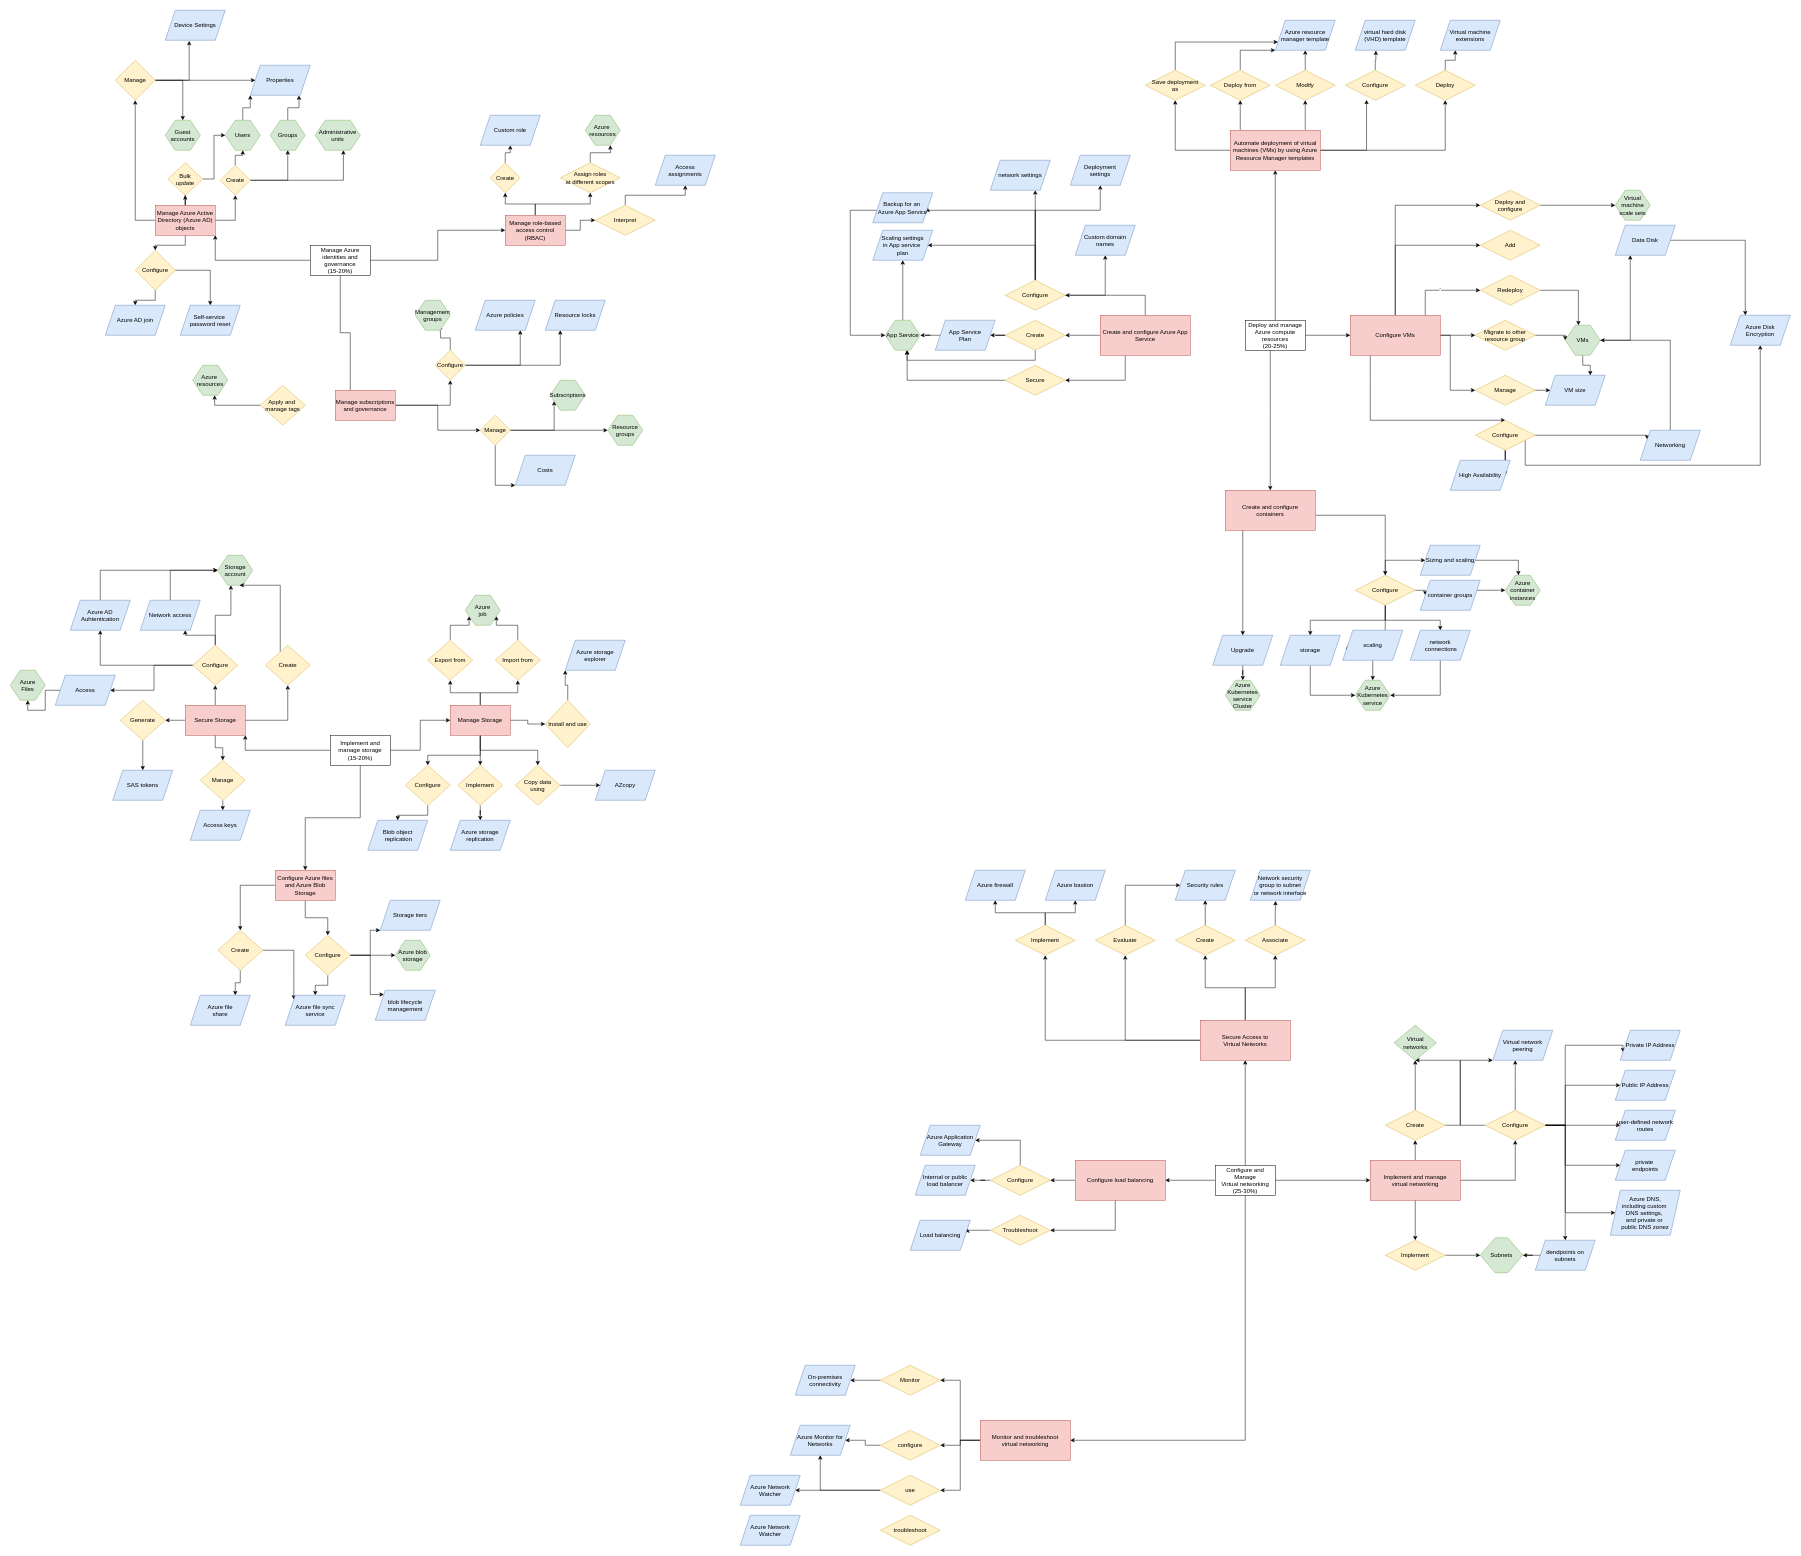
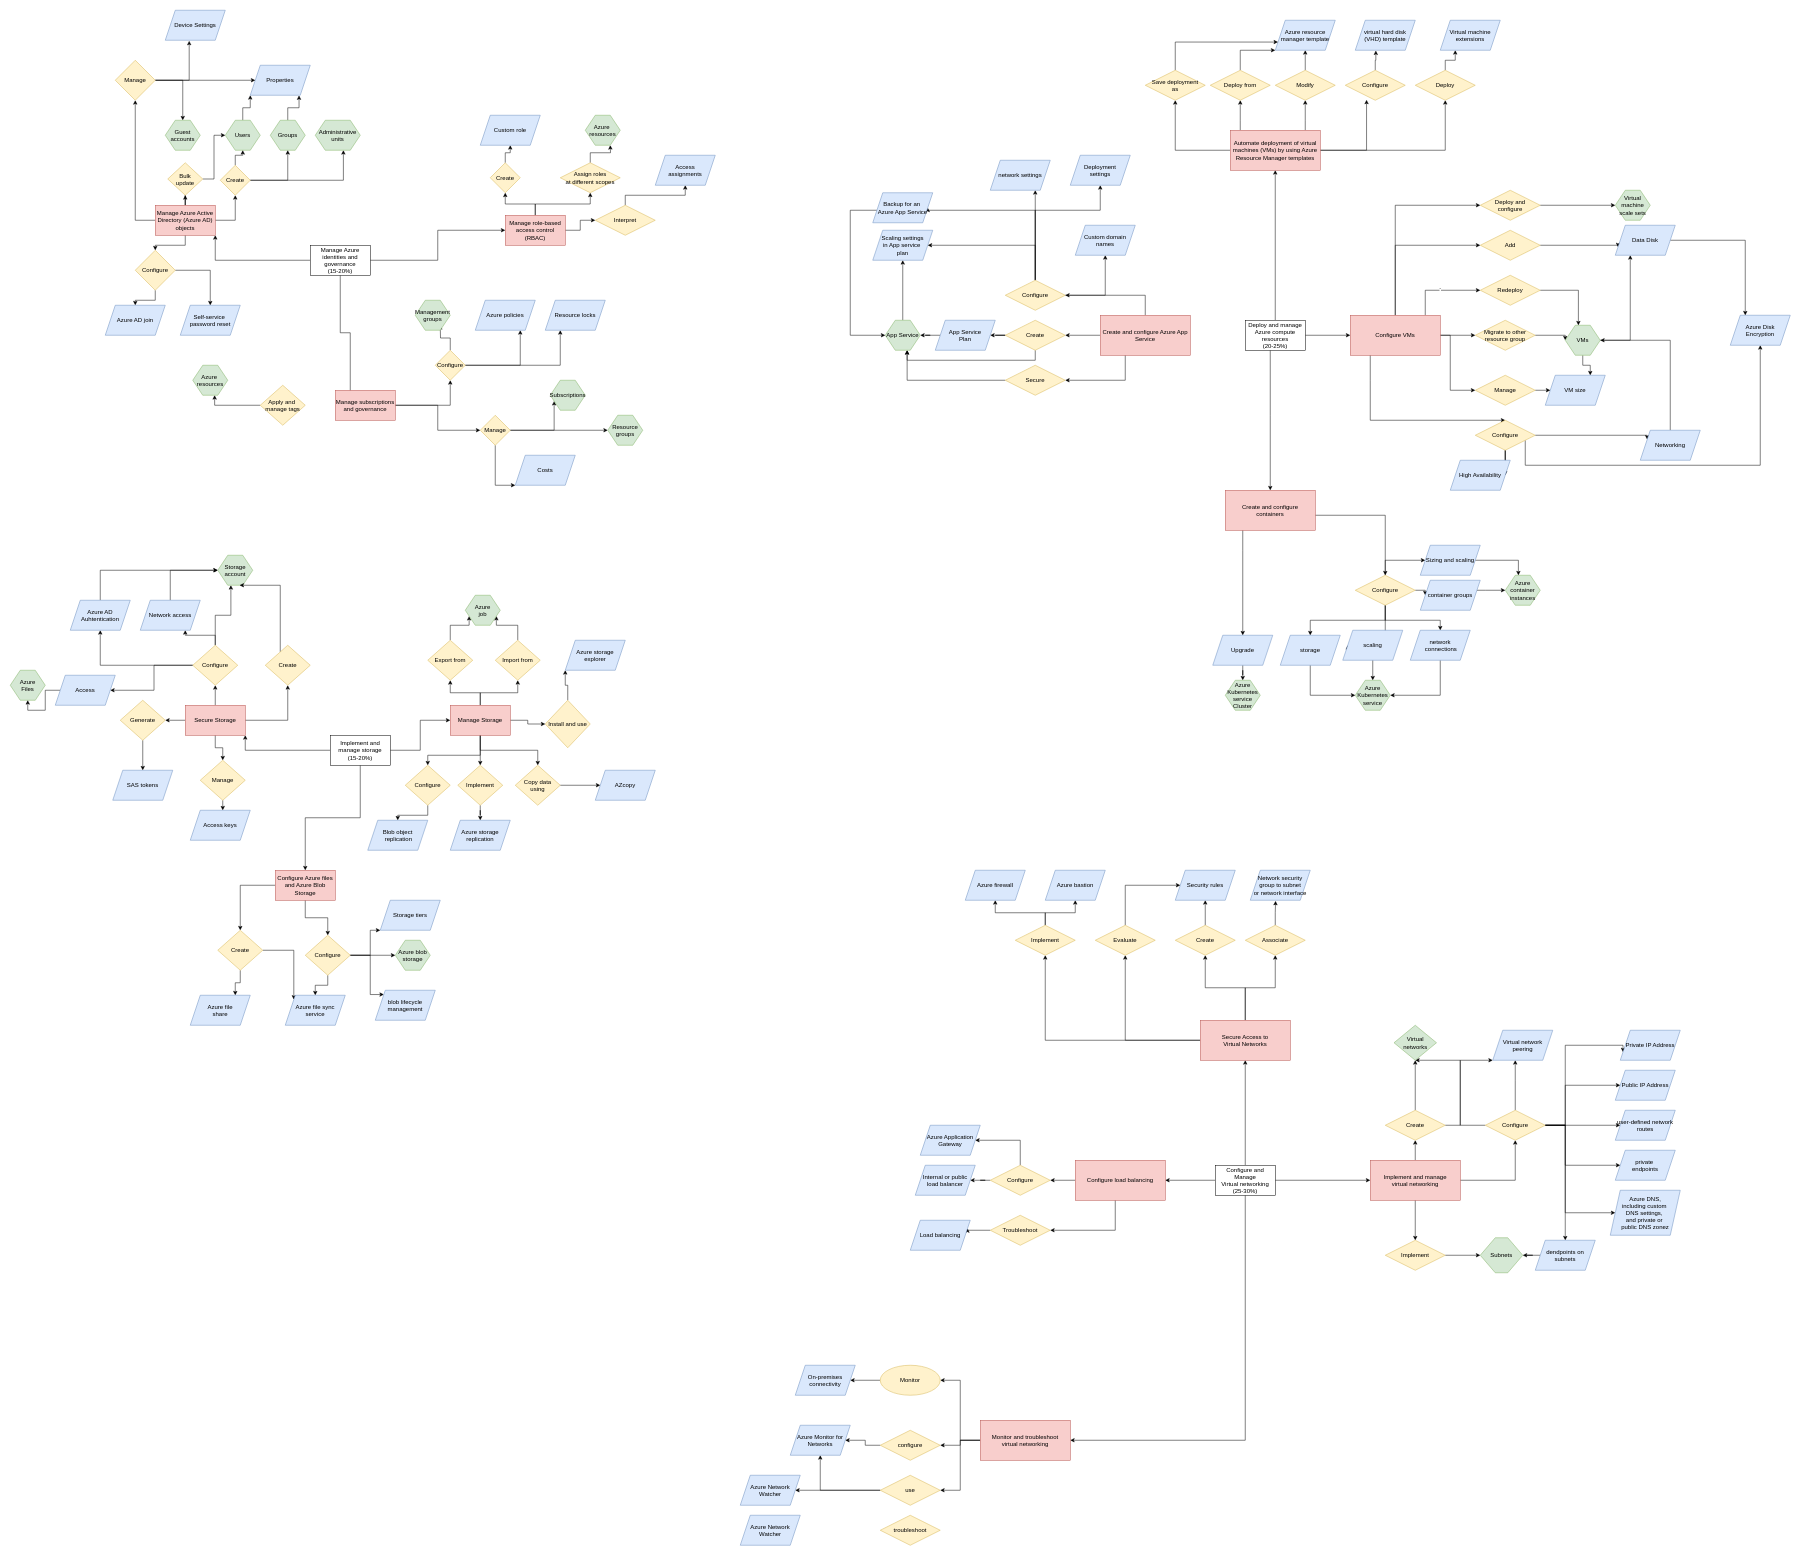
none -> (1616, 245)
(910, 1380) -> (910, 1380)
